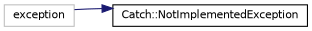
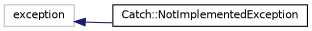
(88, 9) -> (99, 23)
